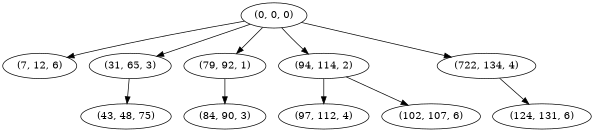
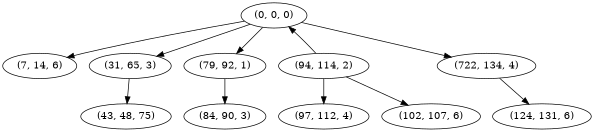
(292, 39) -> (305, 42)
(40, 66) -> (40, 66)
